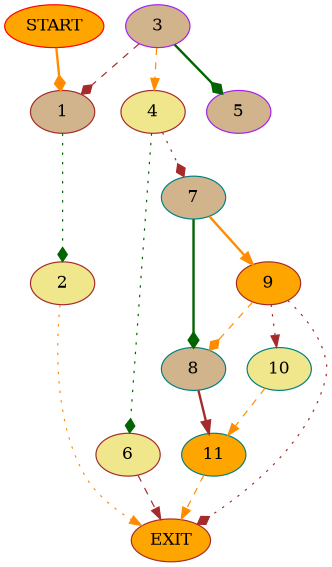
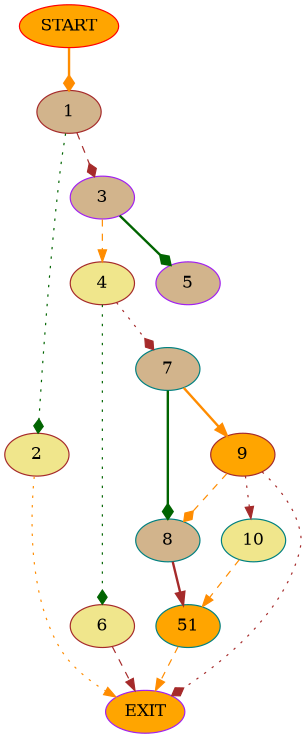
(116, 64) -> (83, 148)
(214, 455) -> (188, 626)
(171, 540) -> (145, 712)
